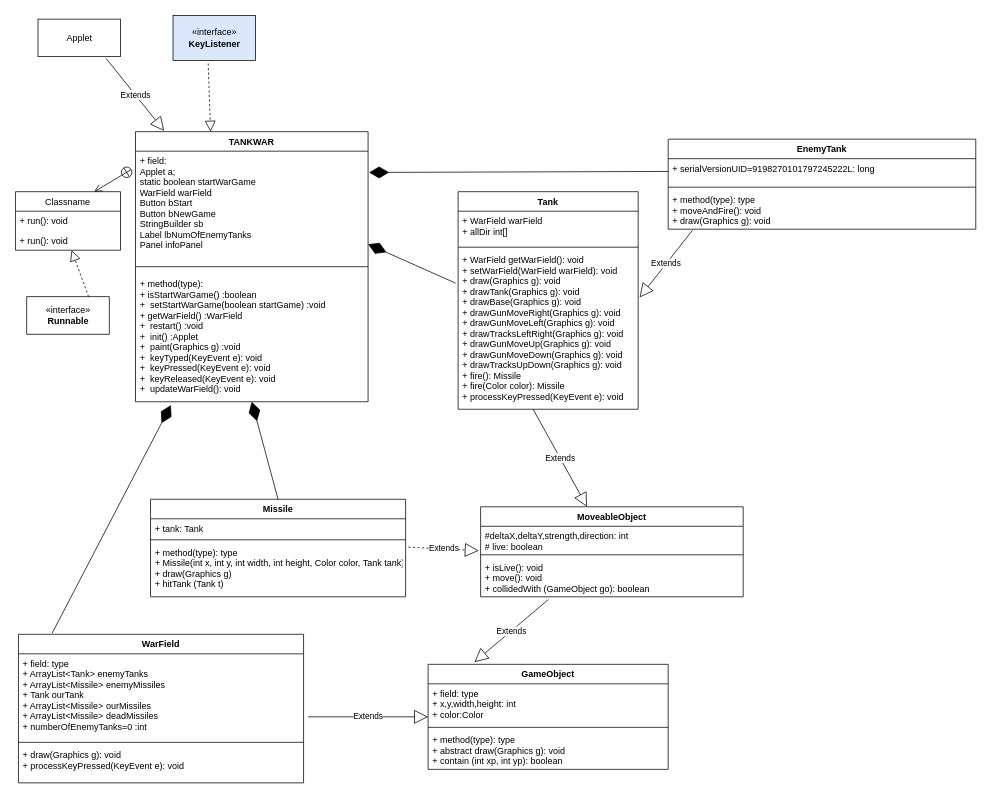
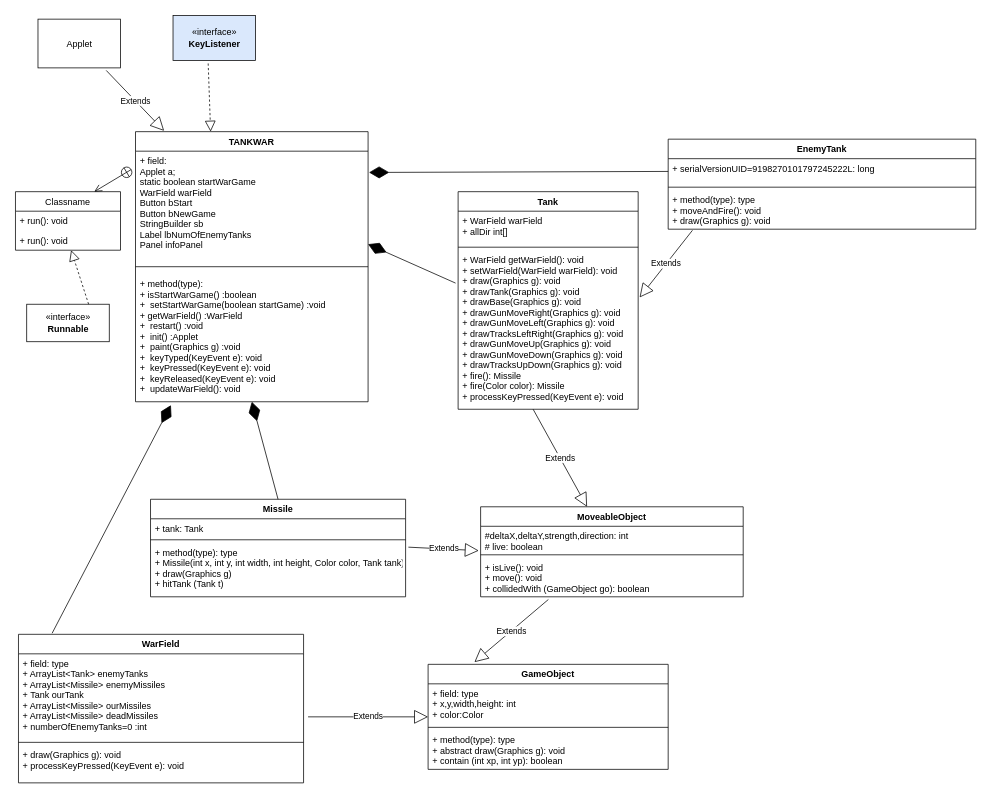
(79, 38) -> (79, 44)
(68, 315) -> (68, 323)
(418, 547) -> (418, 547)
